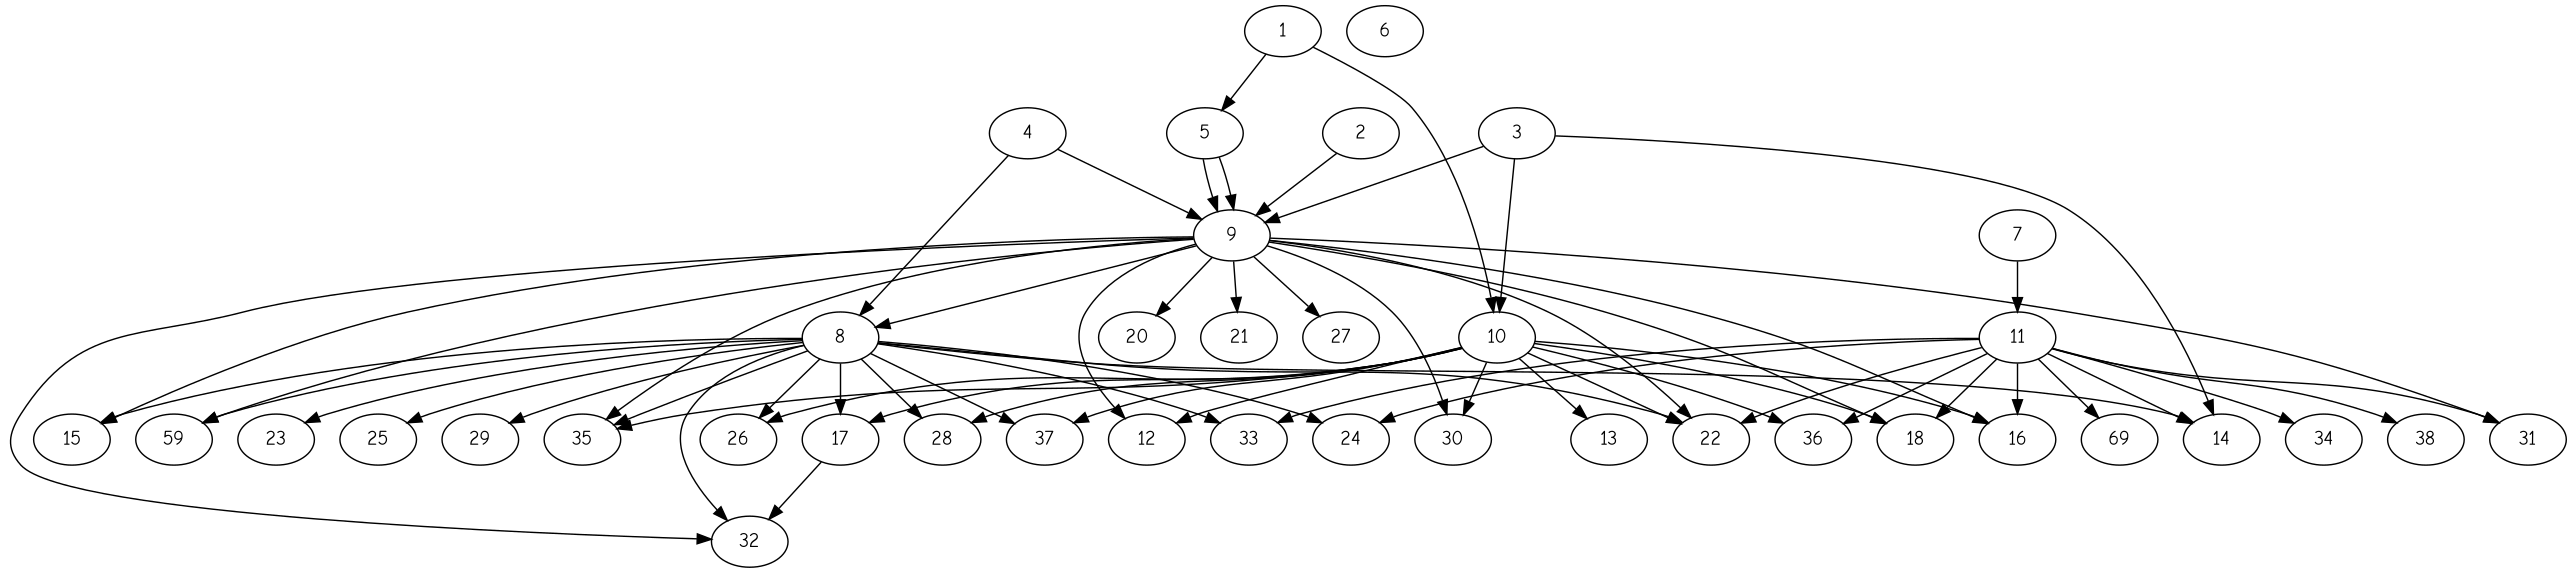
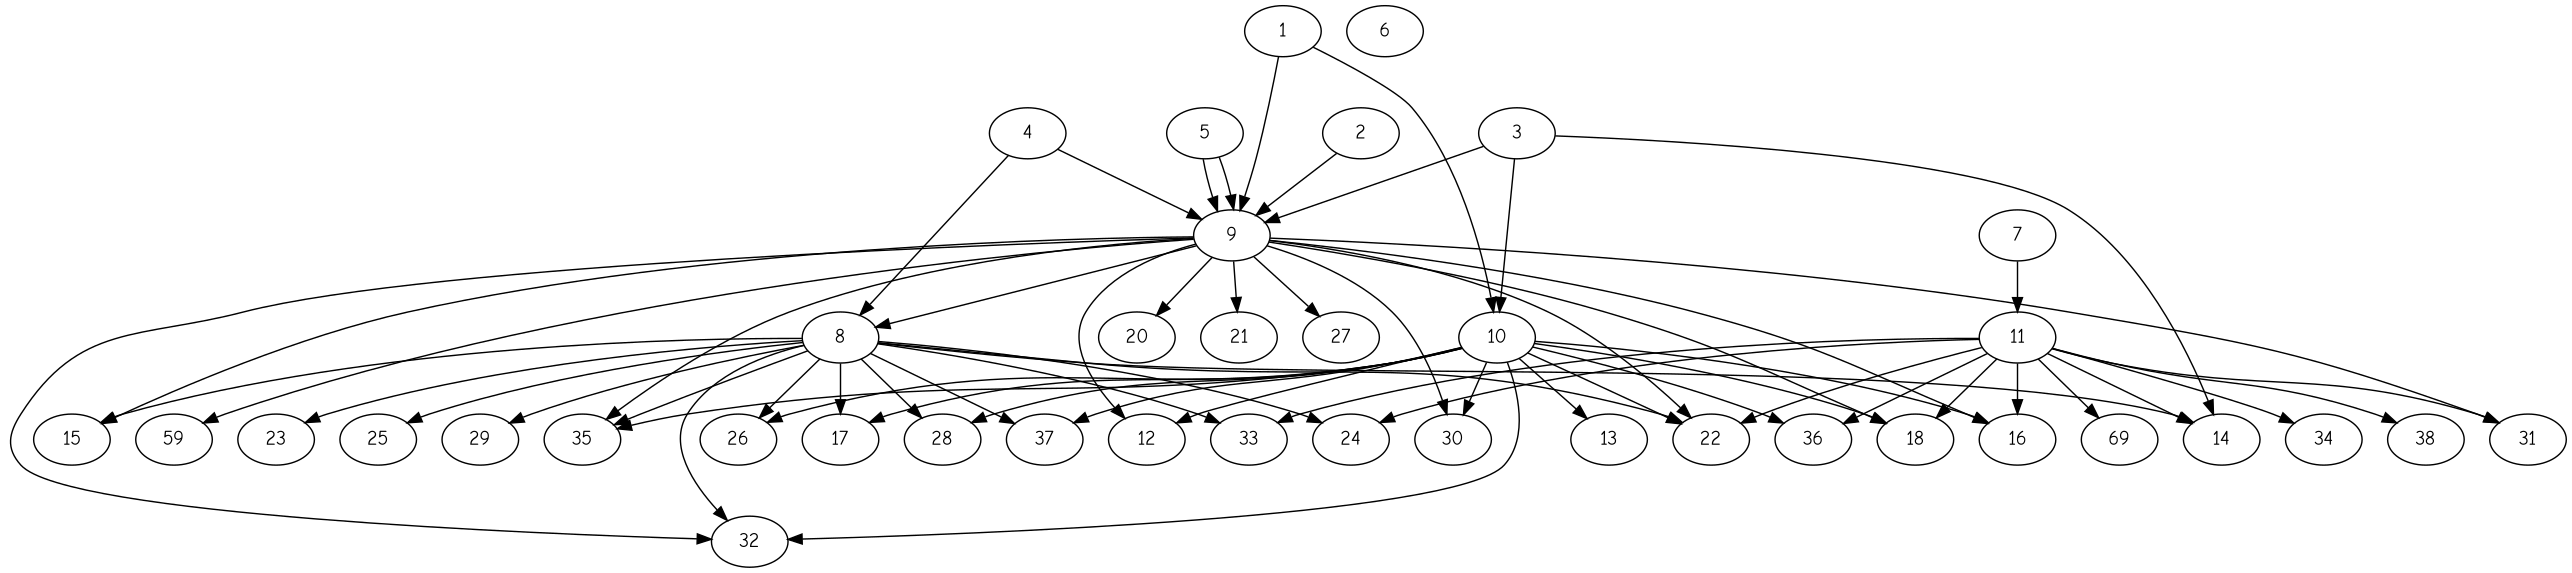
(1248, 77) -> (1264, 127)
(507, 360) -> none
(800, 485) -> (1210, 519)
